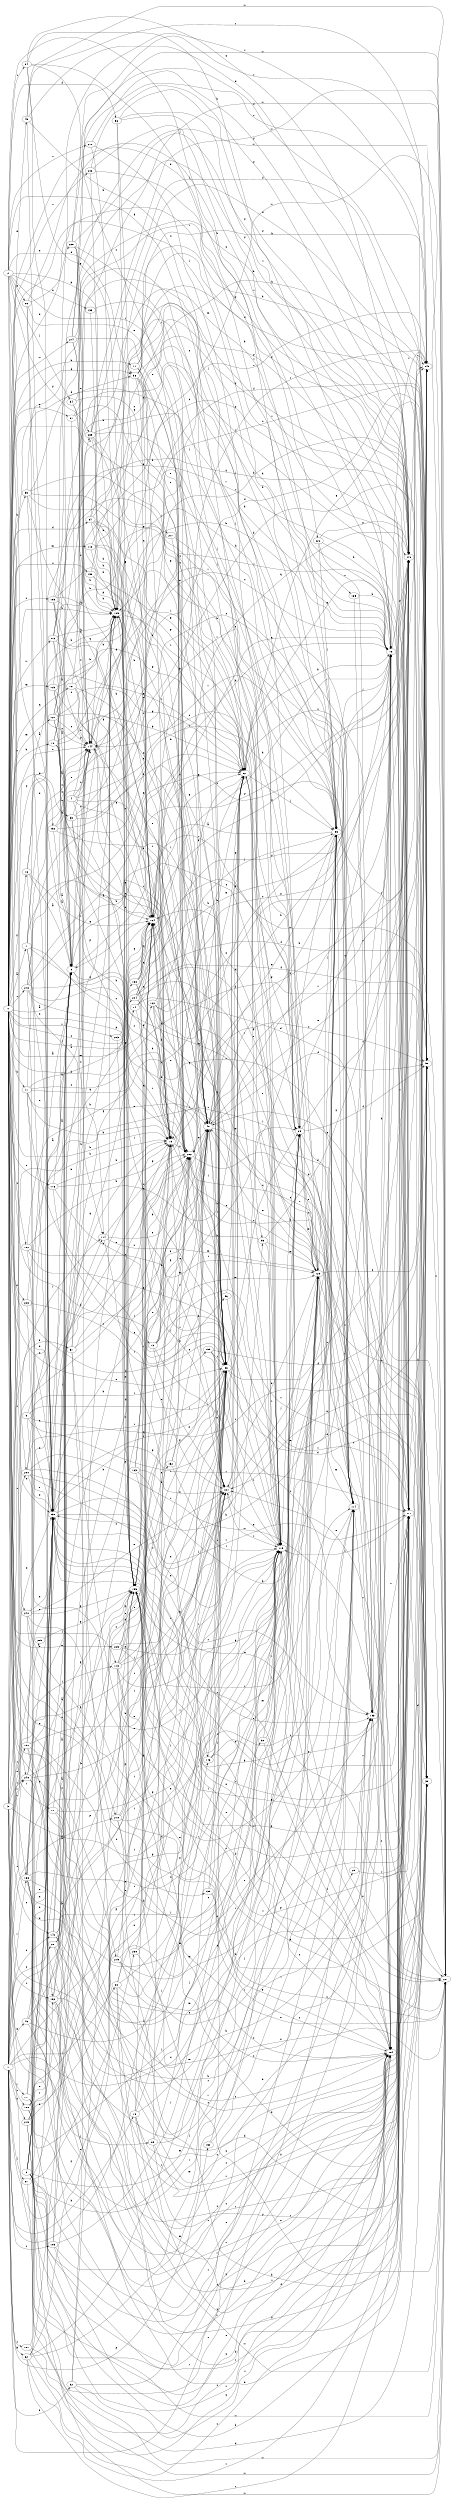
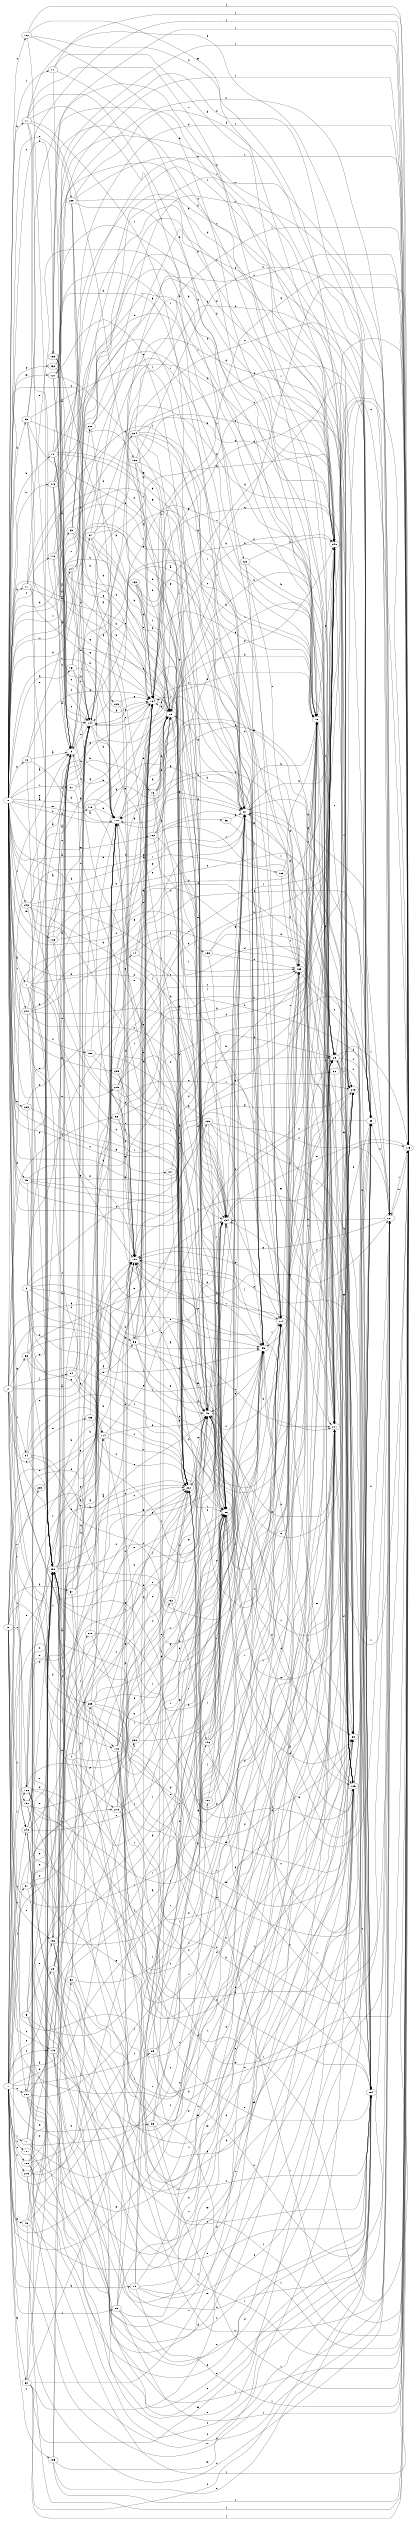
none -> (44, 979)
(253, 1018) -> (237, 1441)
(354, 1870) -> none
